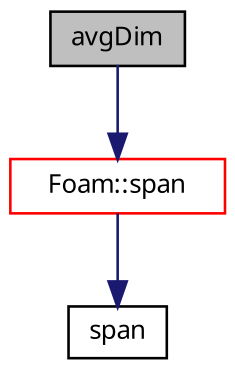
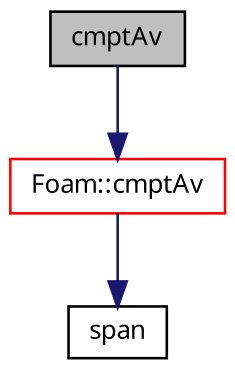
(118, 39) -> (118, 39)
(118, 186) -> (118, 186)
